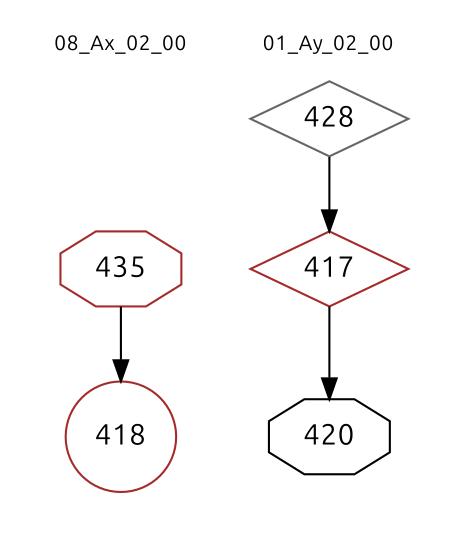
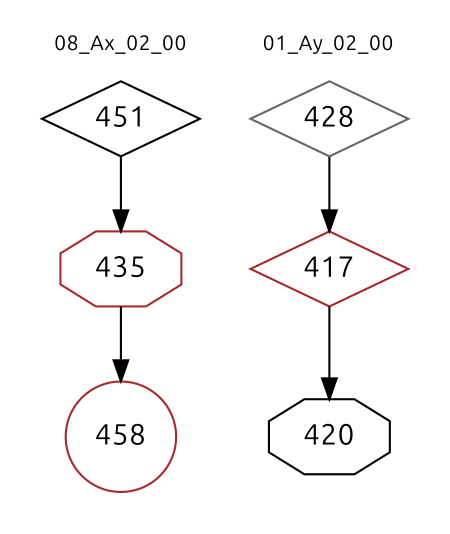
none -> (121, 119)
(121, 437) -> (121, 437)
